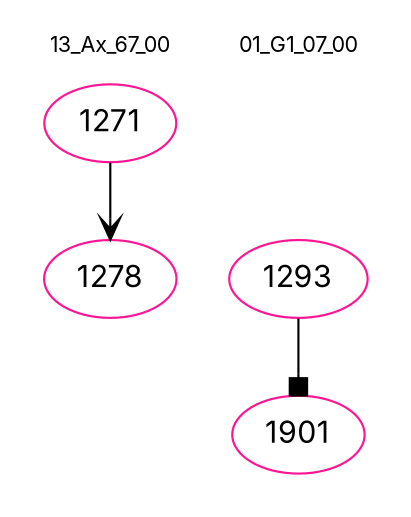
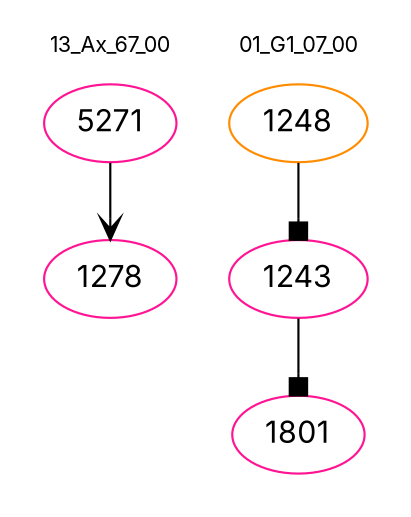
(110, 123) -> (110, 123)
none -> (298, 123)
(298, 279) -> (298, 279)
(298, 435) -> (298, 435)
